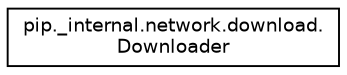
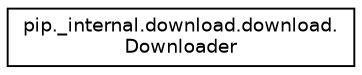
(173, 37) -> (181, 37)
